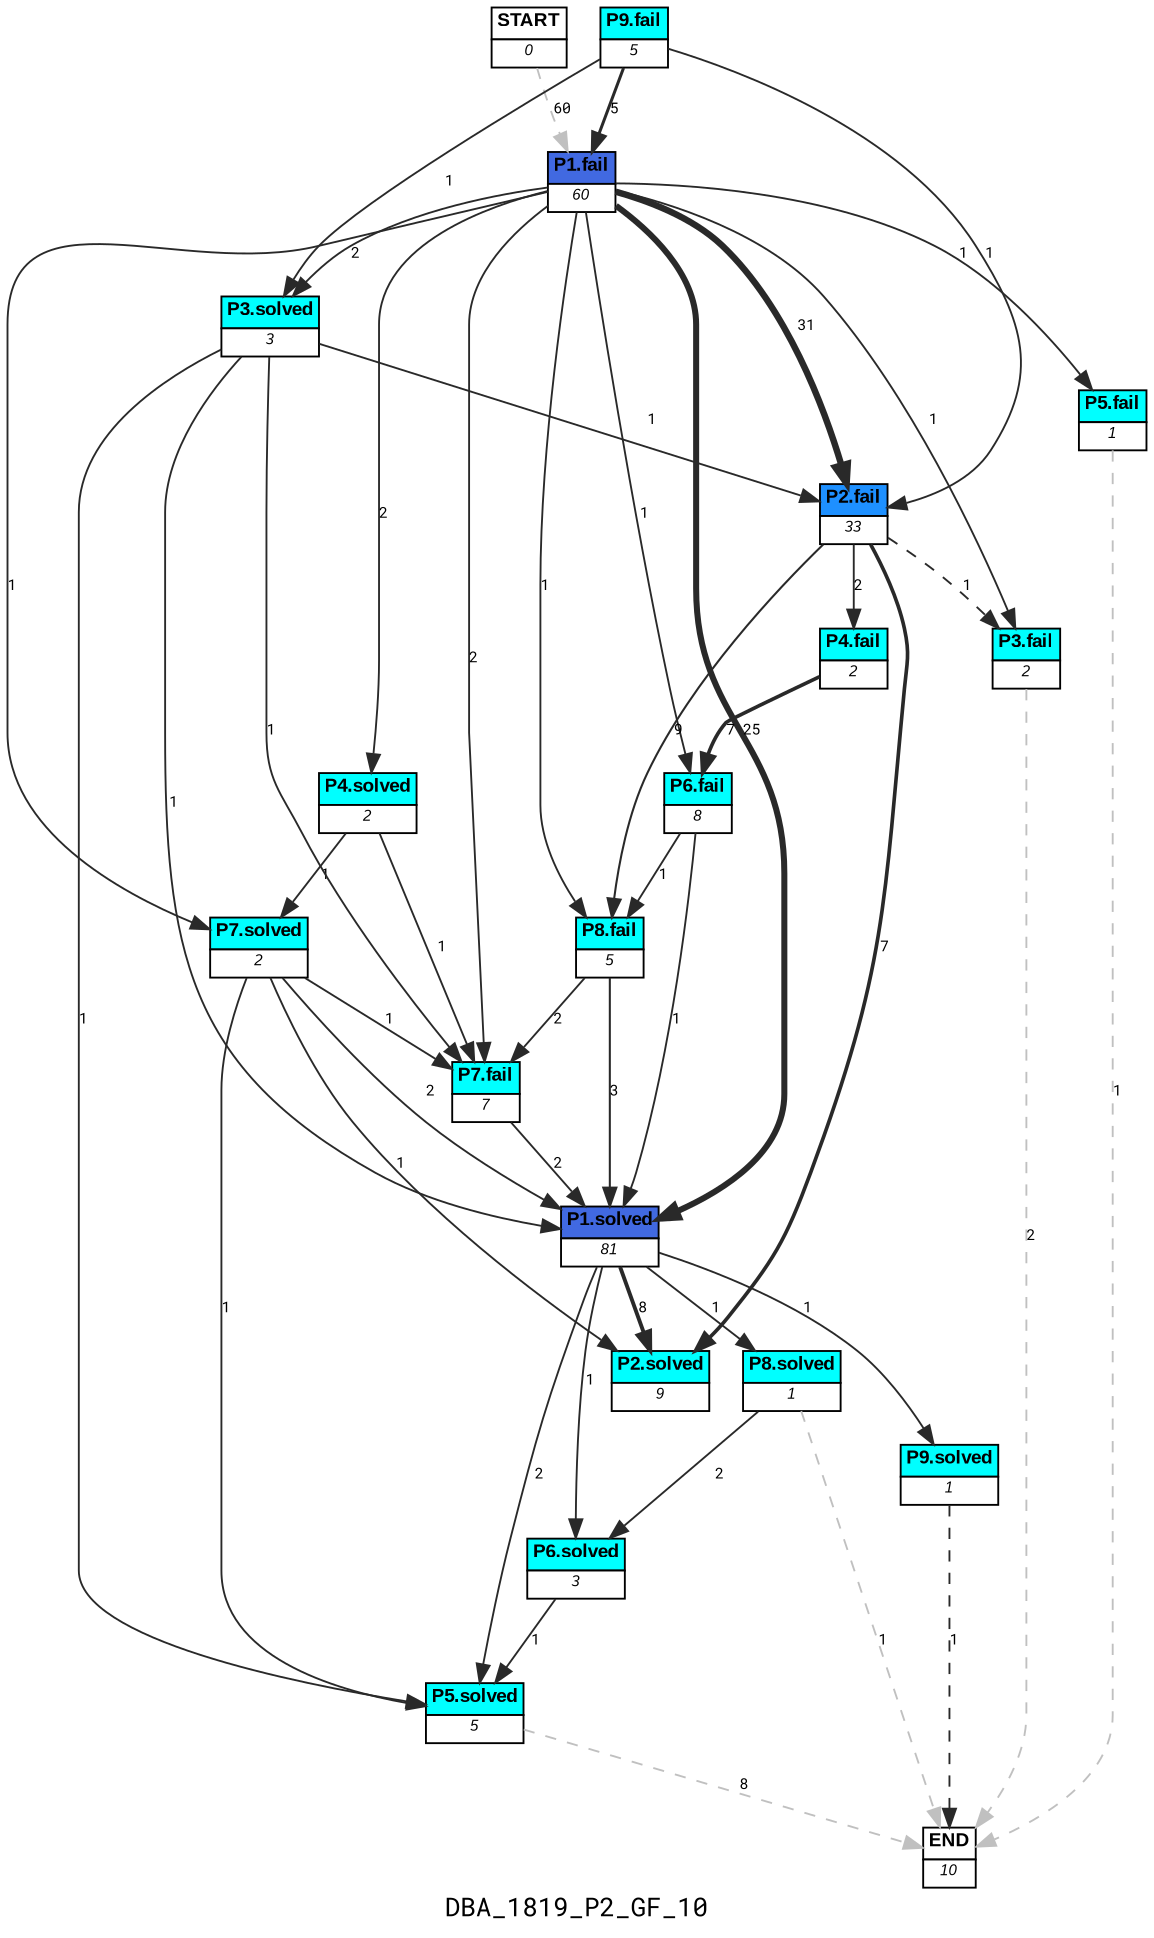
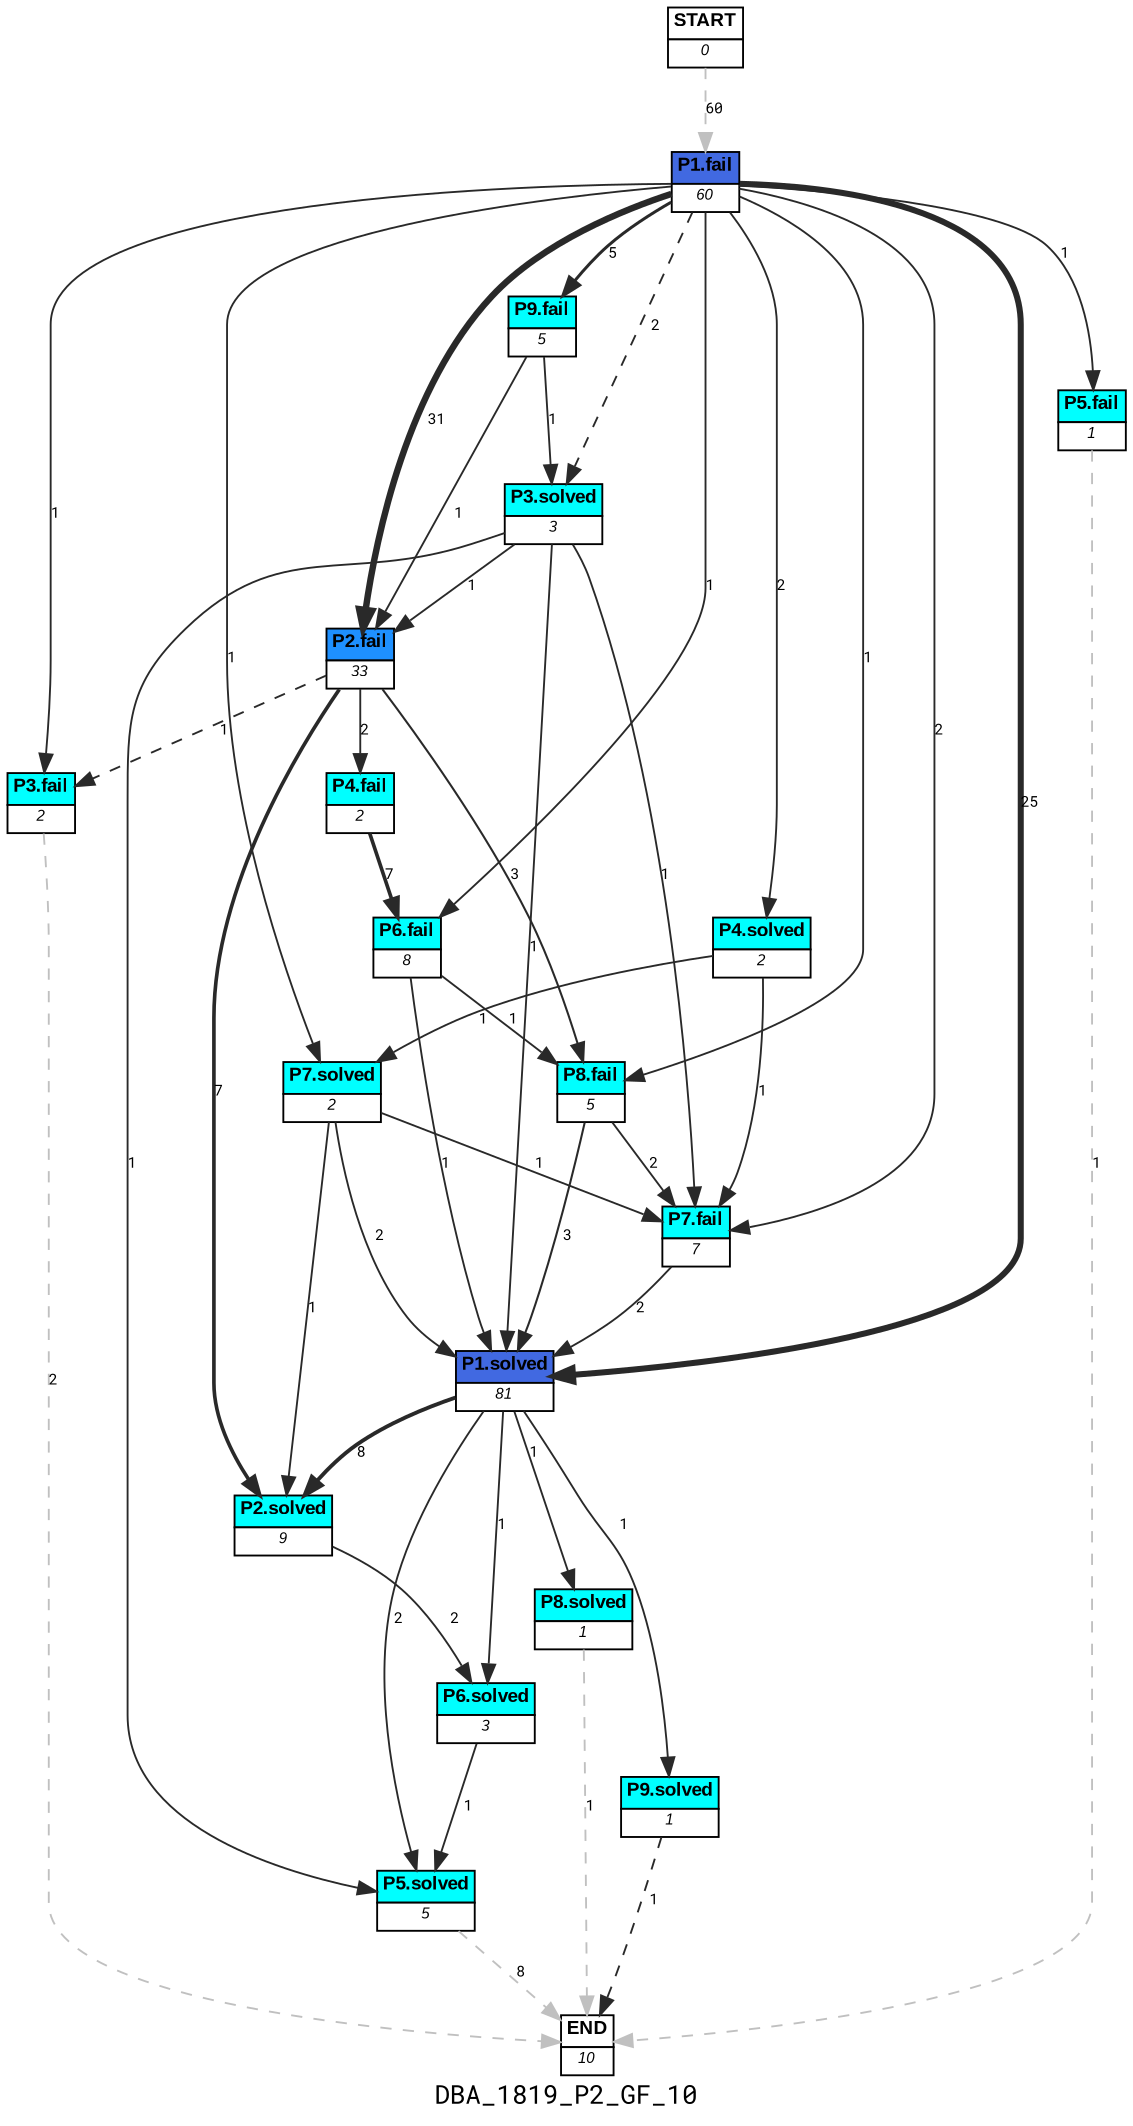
(611, 101) -> (619, 237)
(419, 216) -> (634, 339)
(678, 731) -> (515, 875)
(221, 1396) -> none
(691, 1469) -> (407, 1595)
